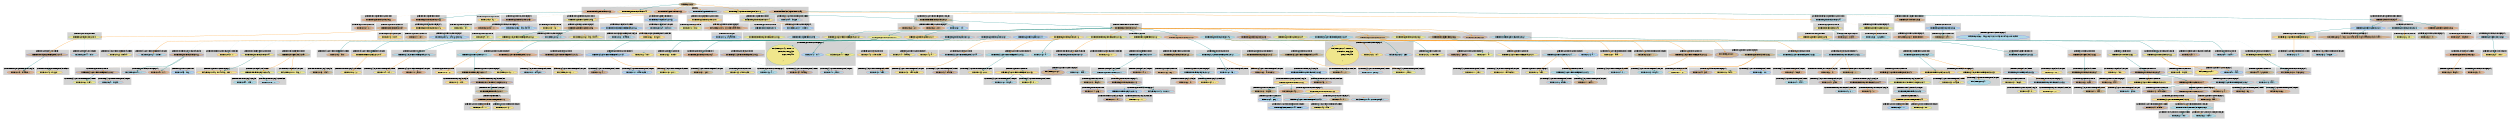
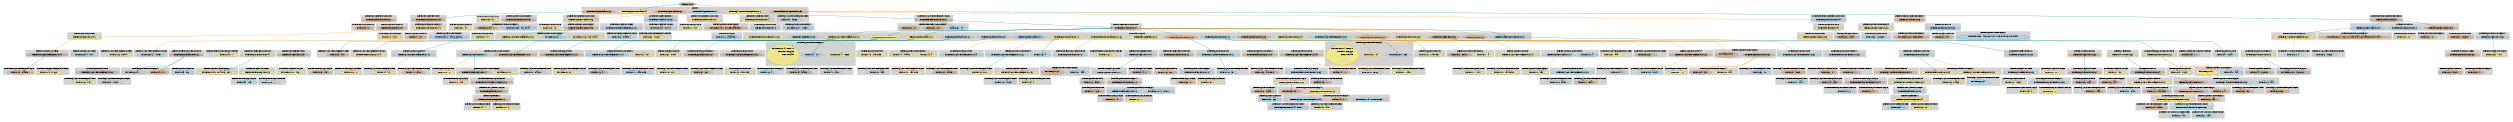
(1323, 29) -> (1323, 29)
(738, 41) -> (738, 41)
